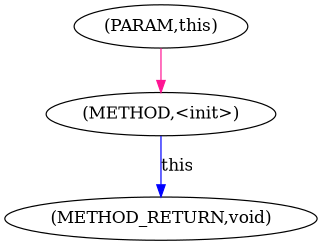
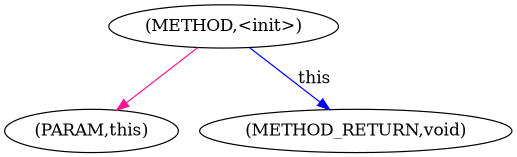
(161, 64) -> (162, 75)
